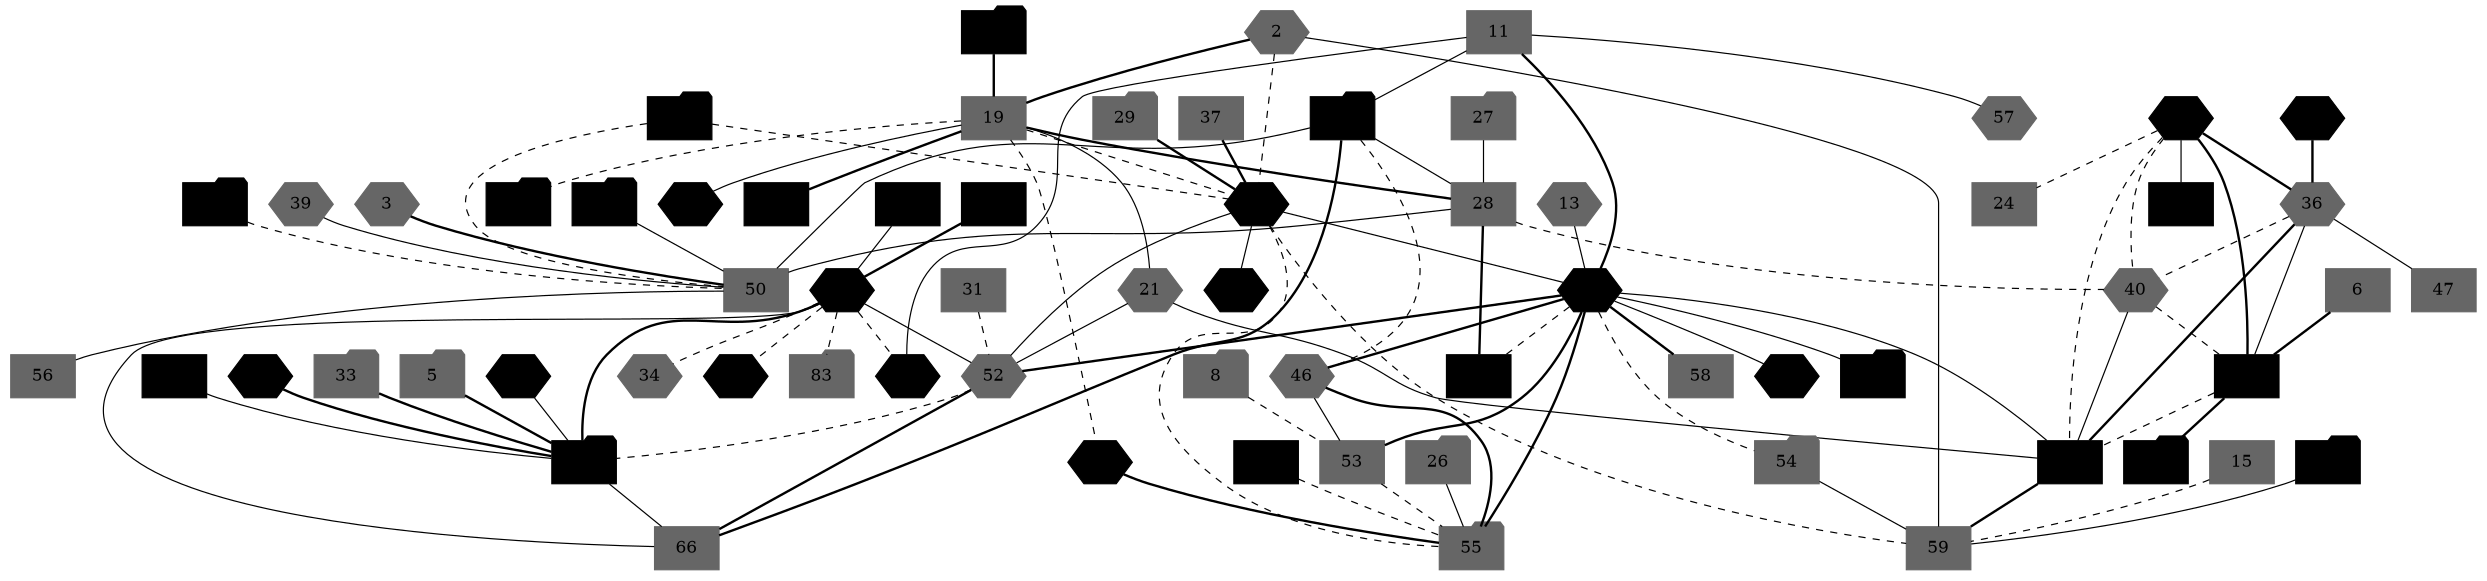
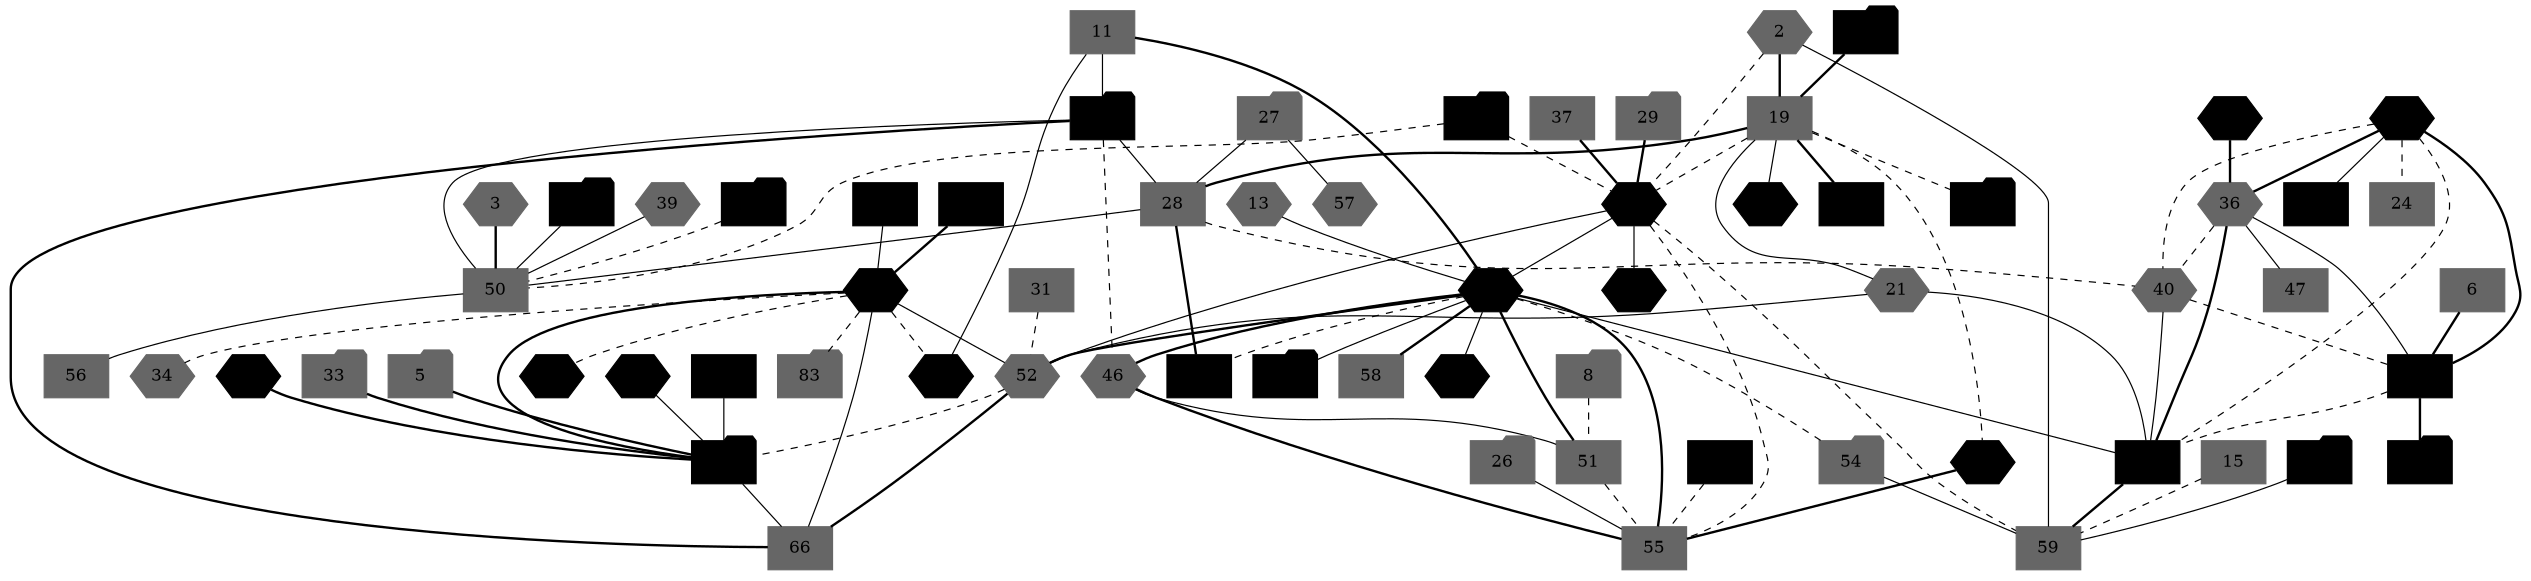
(1758, 58) -> (1303, 157)
(1352, 462) -> (1589, 462)
(1472, 548) -> (1654, 548)
